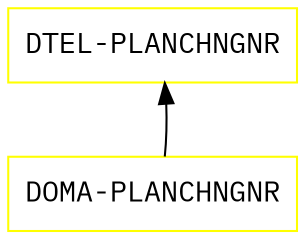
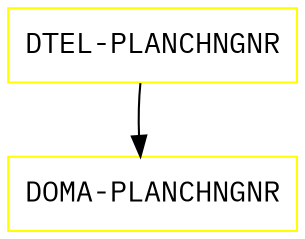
(166, 130) -> (139, 109)
